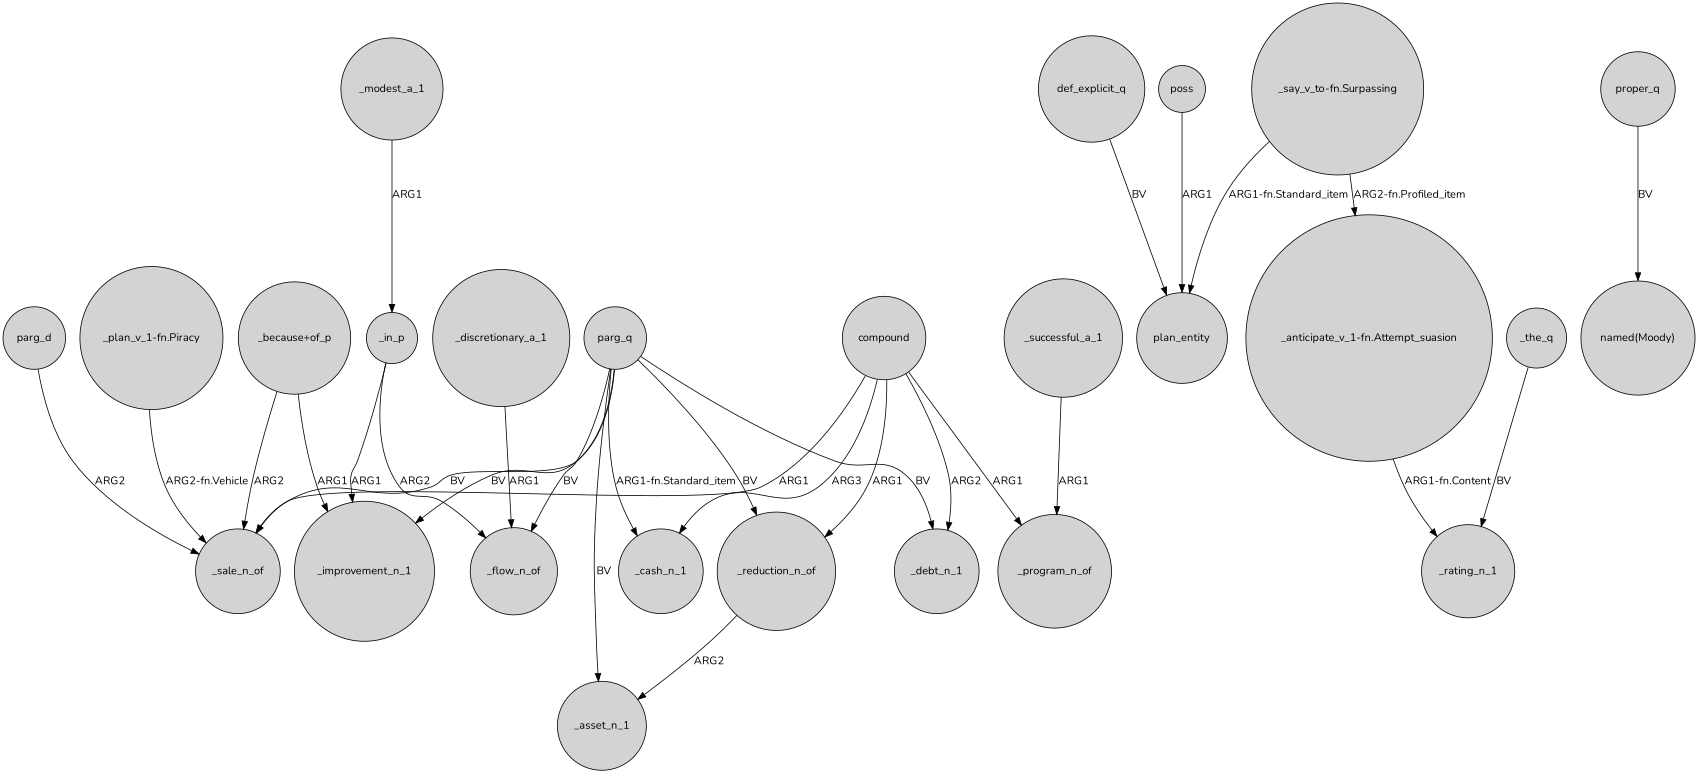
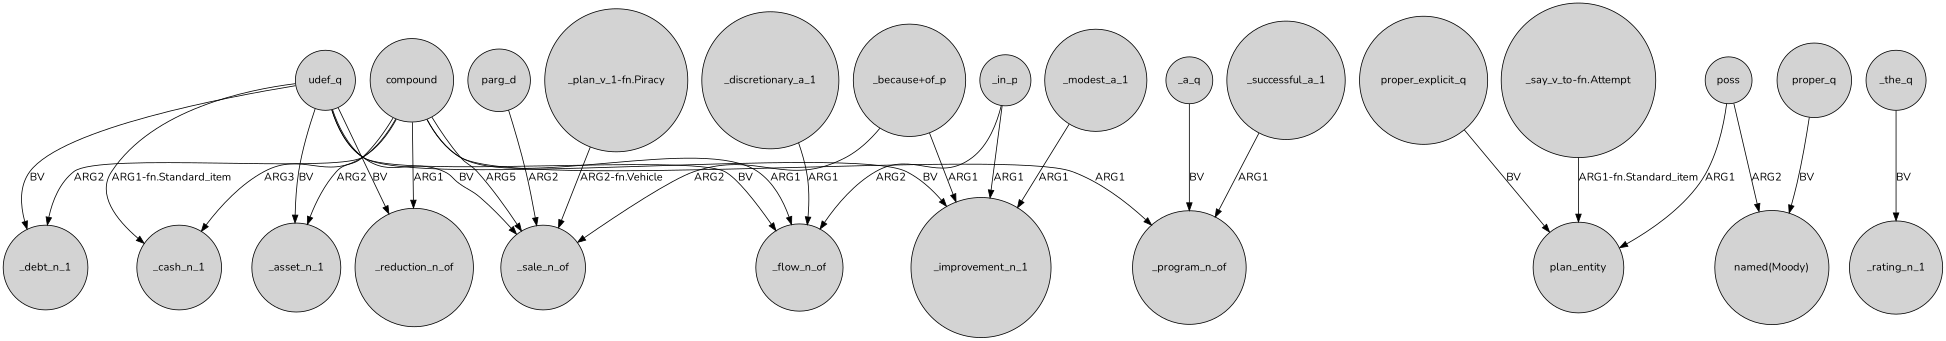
none -> (1189, 80)
(1092, 89) -> (1424, 80)
(1338, 89) -> (1578, 80)
none -> (1746, 154)
none -> (653, 160)
(392, 222) -> (1045, 163)
(615, 338) -> (325, 80)
(1369, 338) -> none
(794, 481) -> (501, 177)
(692, 657) -> (334, 174)
